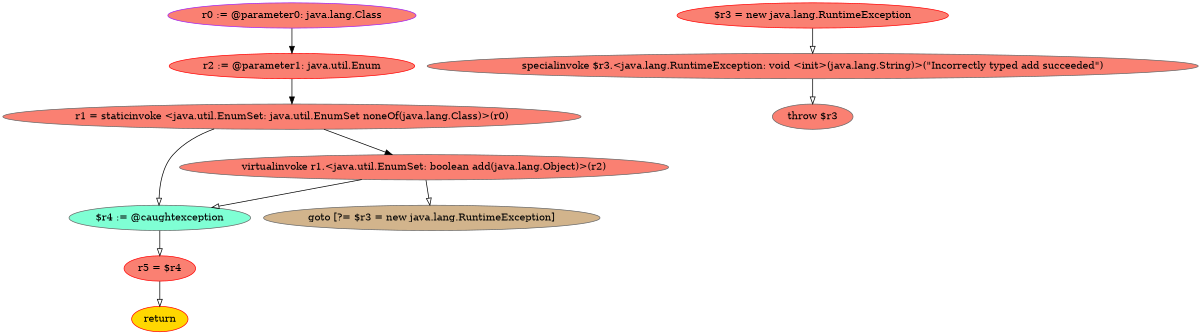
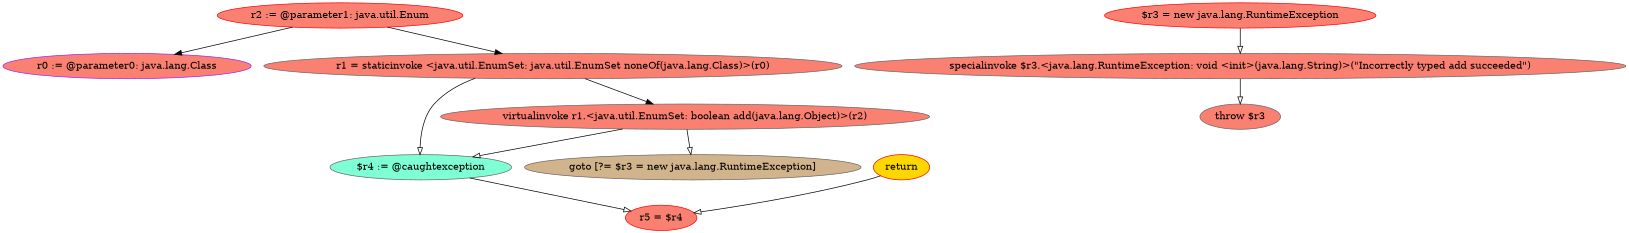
(292, 37) -> (237, 40)
(160, 290) -> (791, 197)
